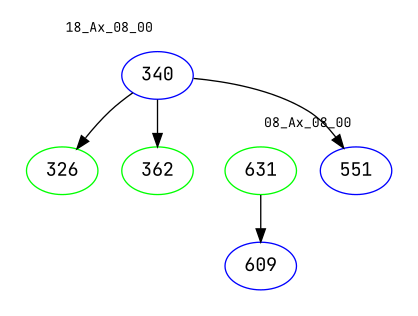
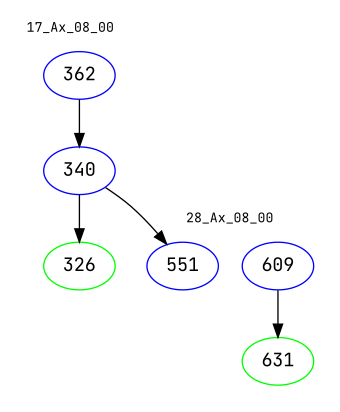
(110, 28) -> (71, 28)
(158, 117) -> (79, 117)
(308, 124) -> (230, 219)
(158, 171) -> (79, 75)
(261, 212) -> (278, 307)
